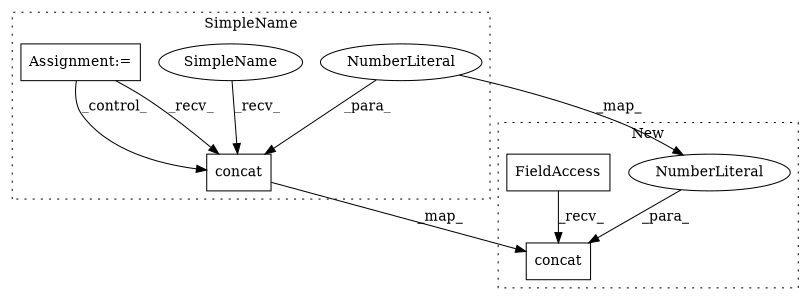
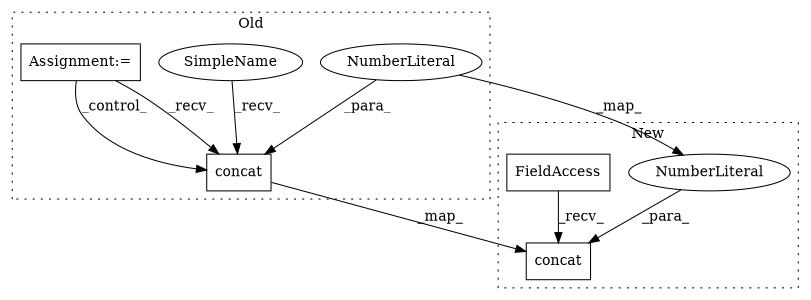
(251, 24) -> (251, 24)
